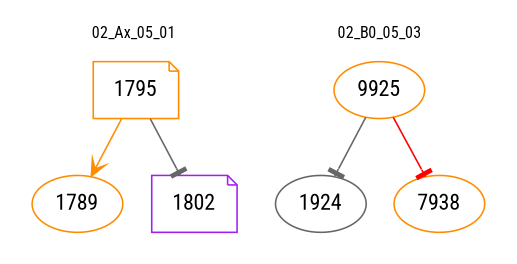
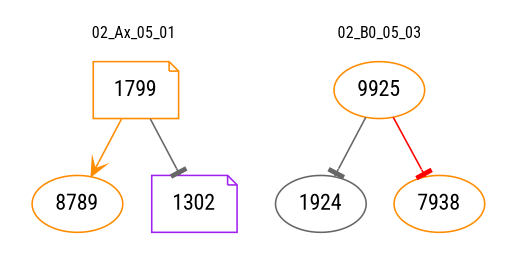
(136, 90) -> (136, 90)
(77, 204) -> (77, 204)
(194, 204) -> (194, 204)
